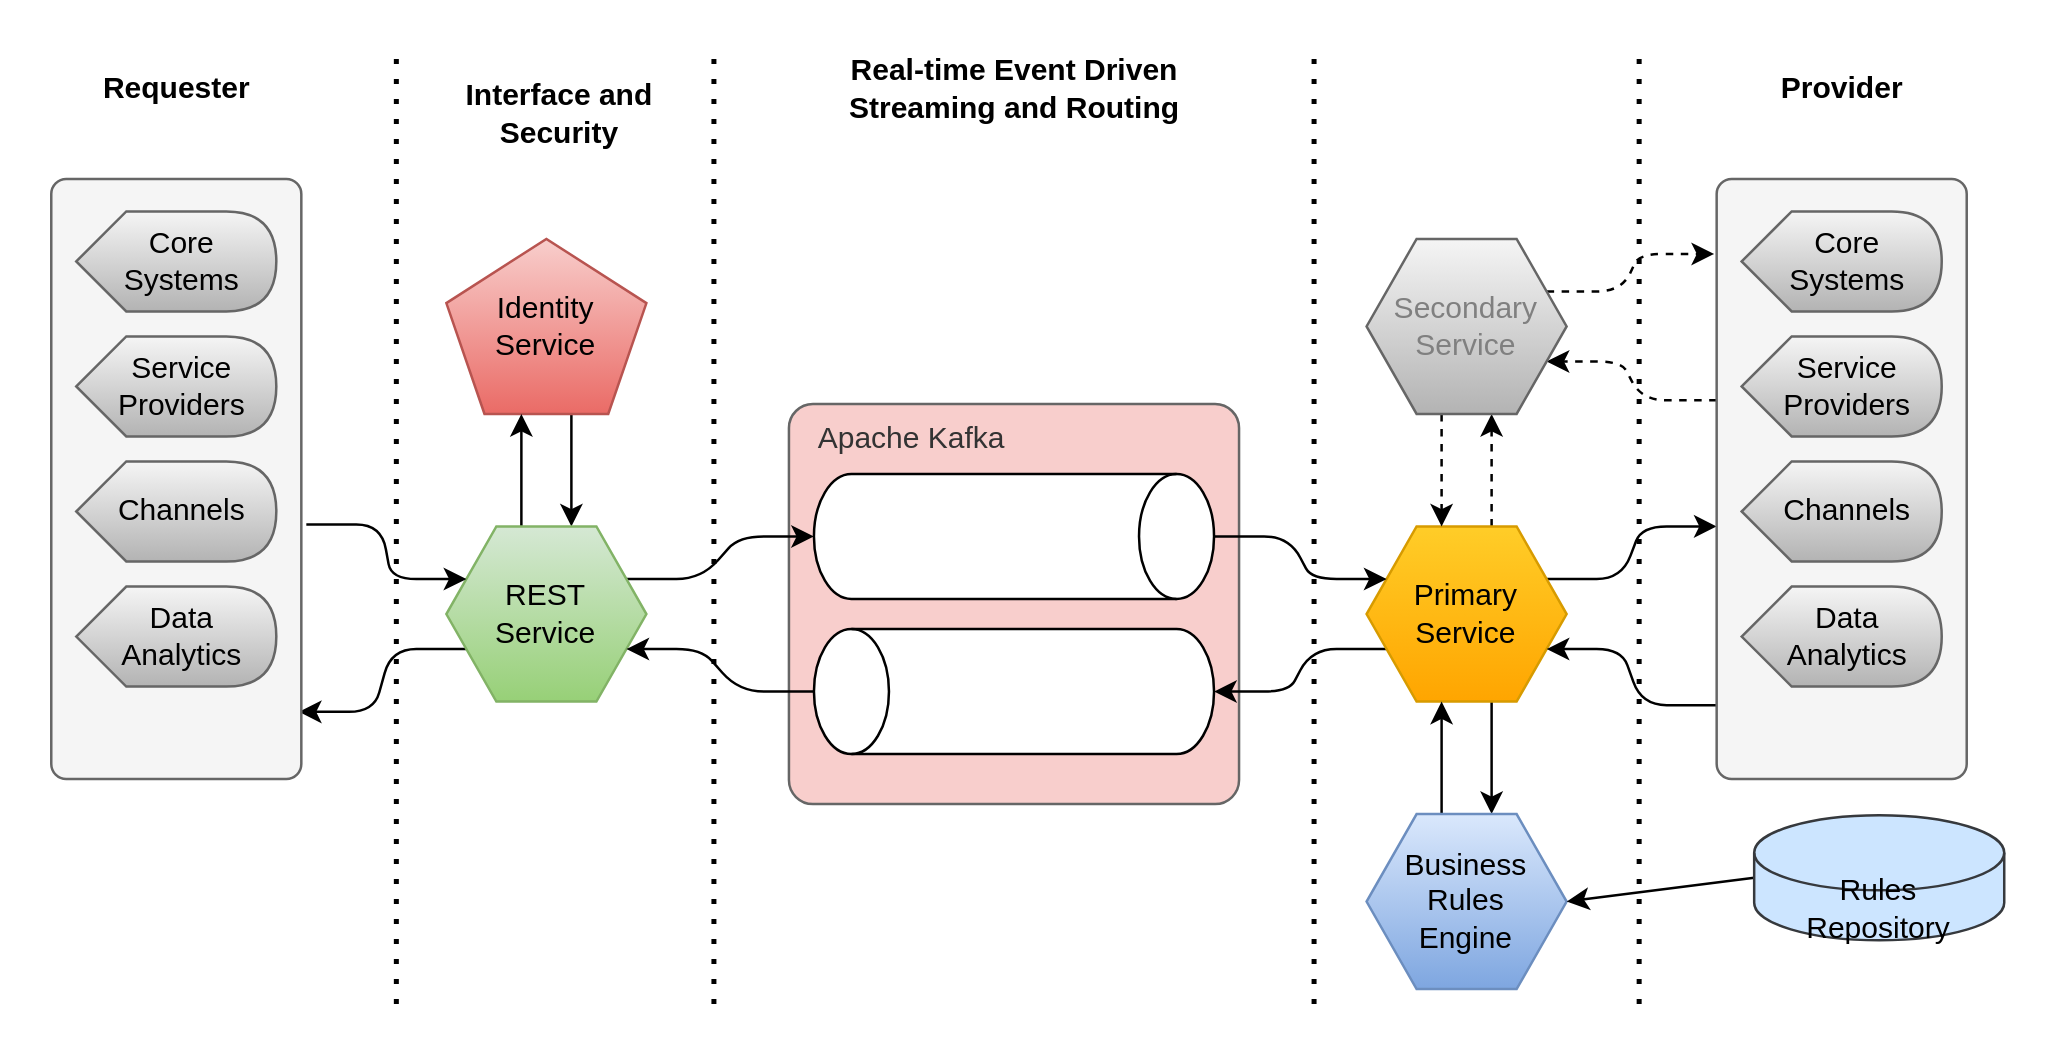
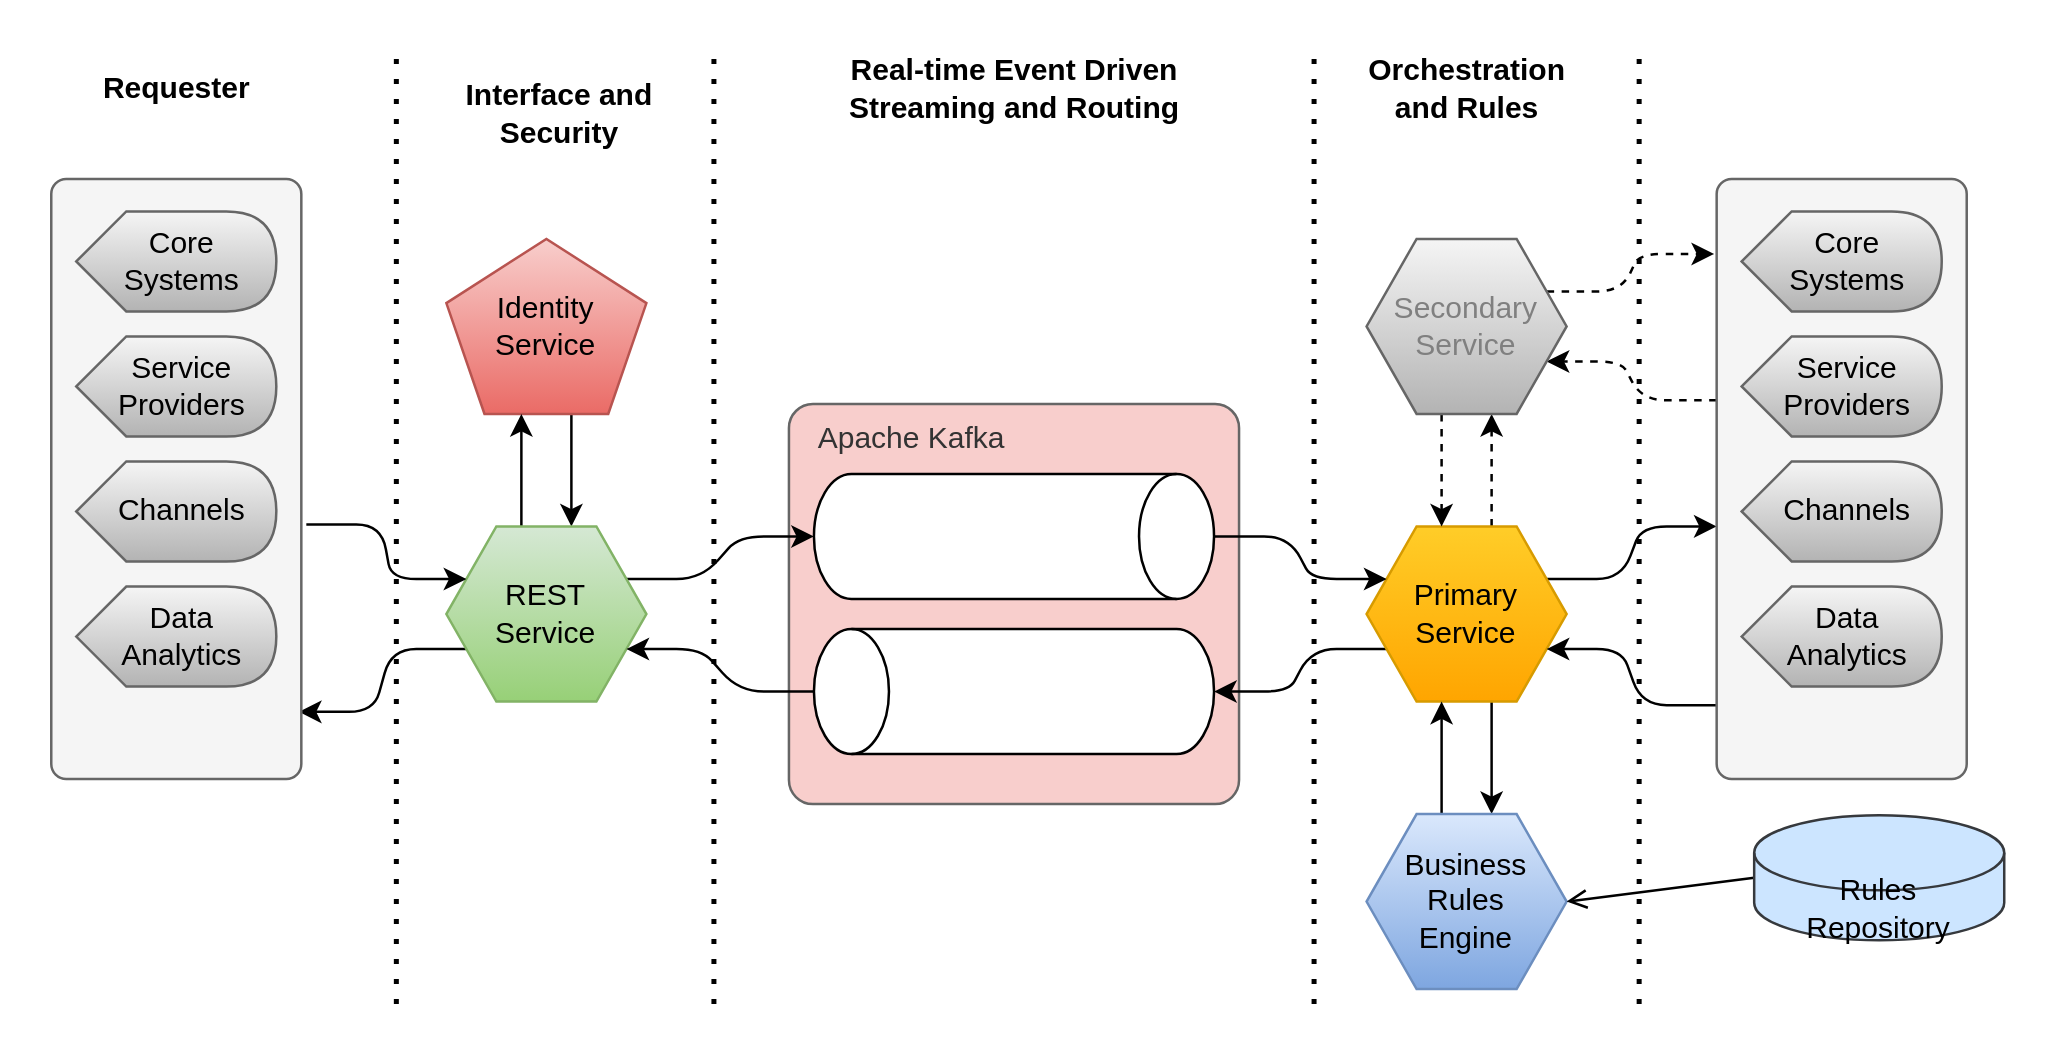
none -> (1466, 89)
(1841, 89) -> none
(1584, 899) -> (1580, 900)
